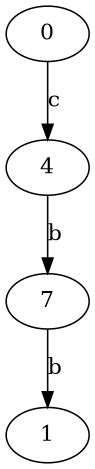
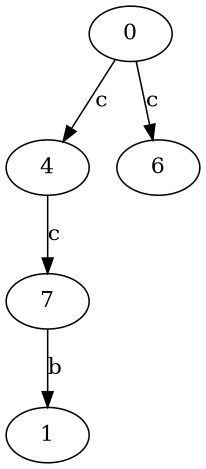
none -> (158, 168)
(55, 234) -> (54, 234)
